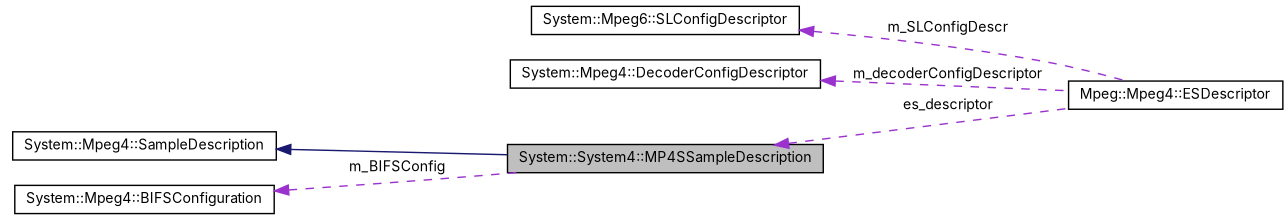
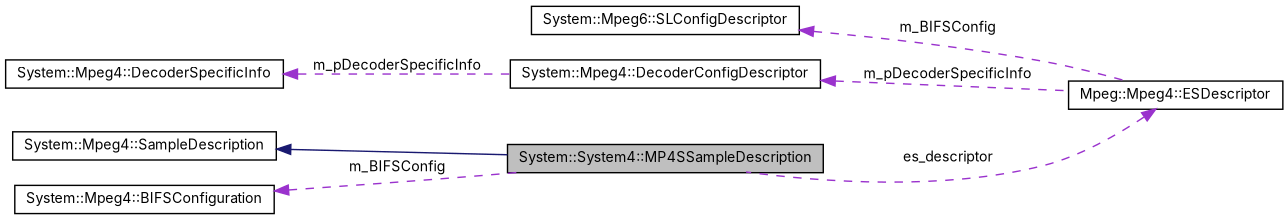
(946, 28) -> (946, 28)
none -> (144, 74)
(946, 75) -> (946, 75)
(928, 126) -> (951, 180)
